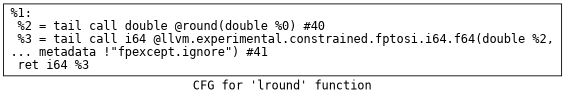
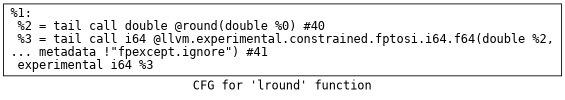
(50, 65) -> (82, 65)
